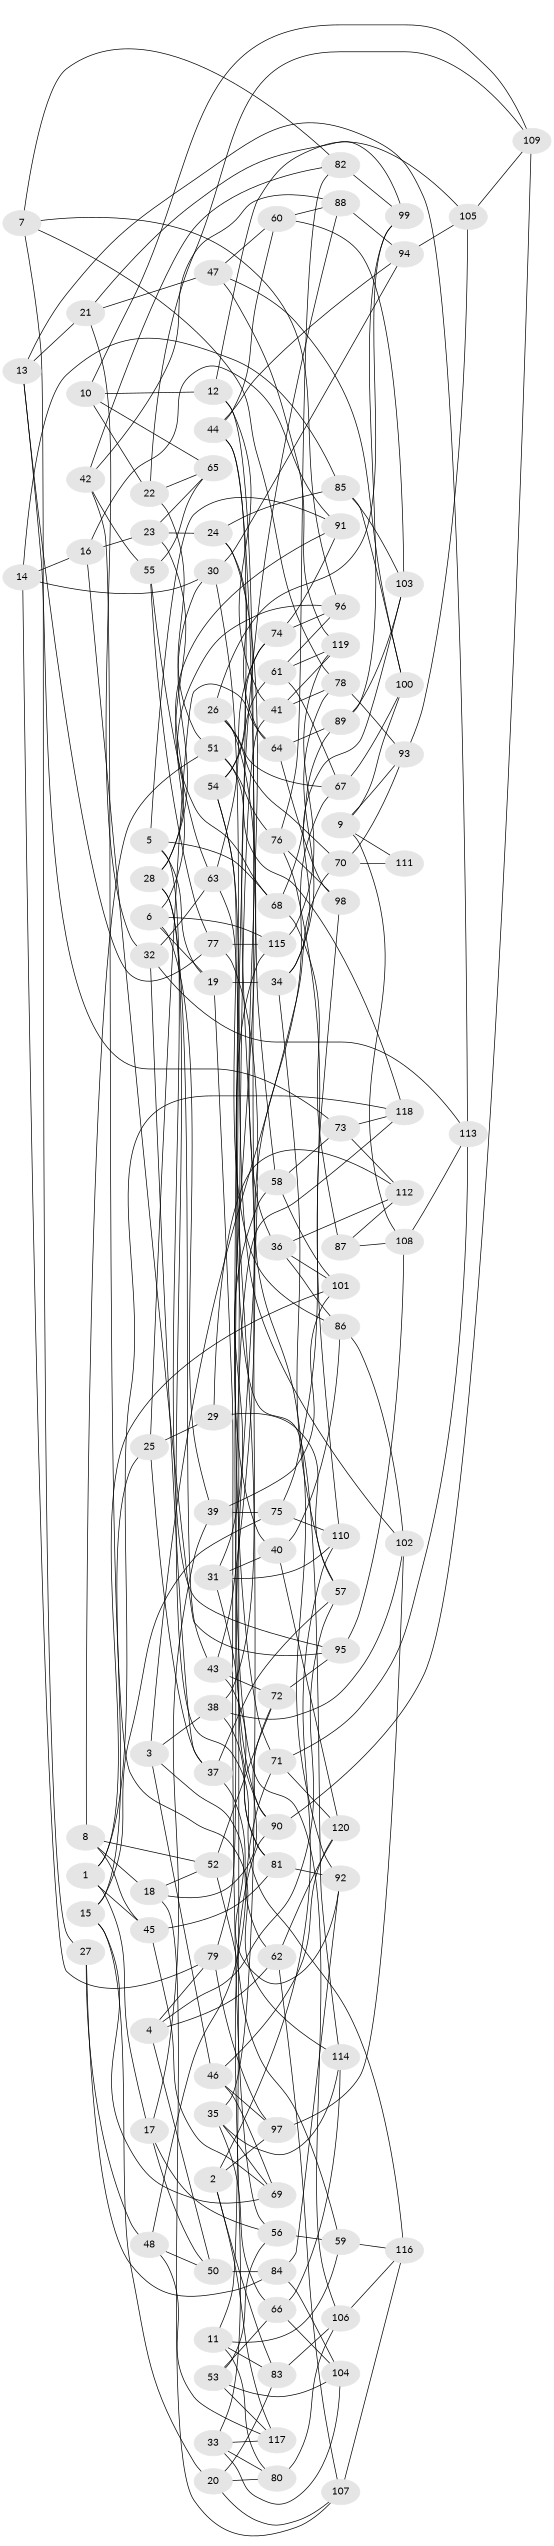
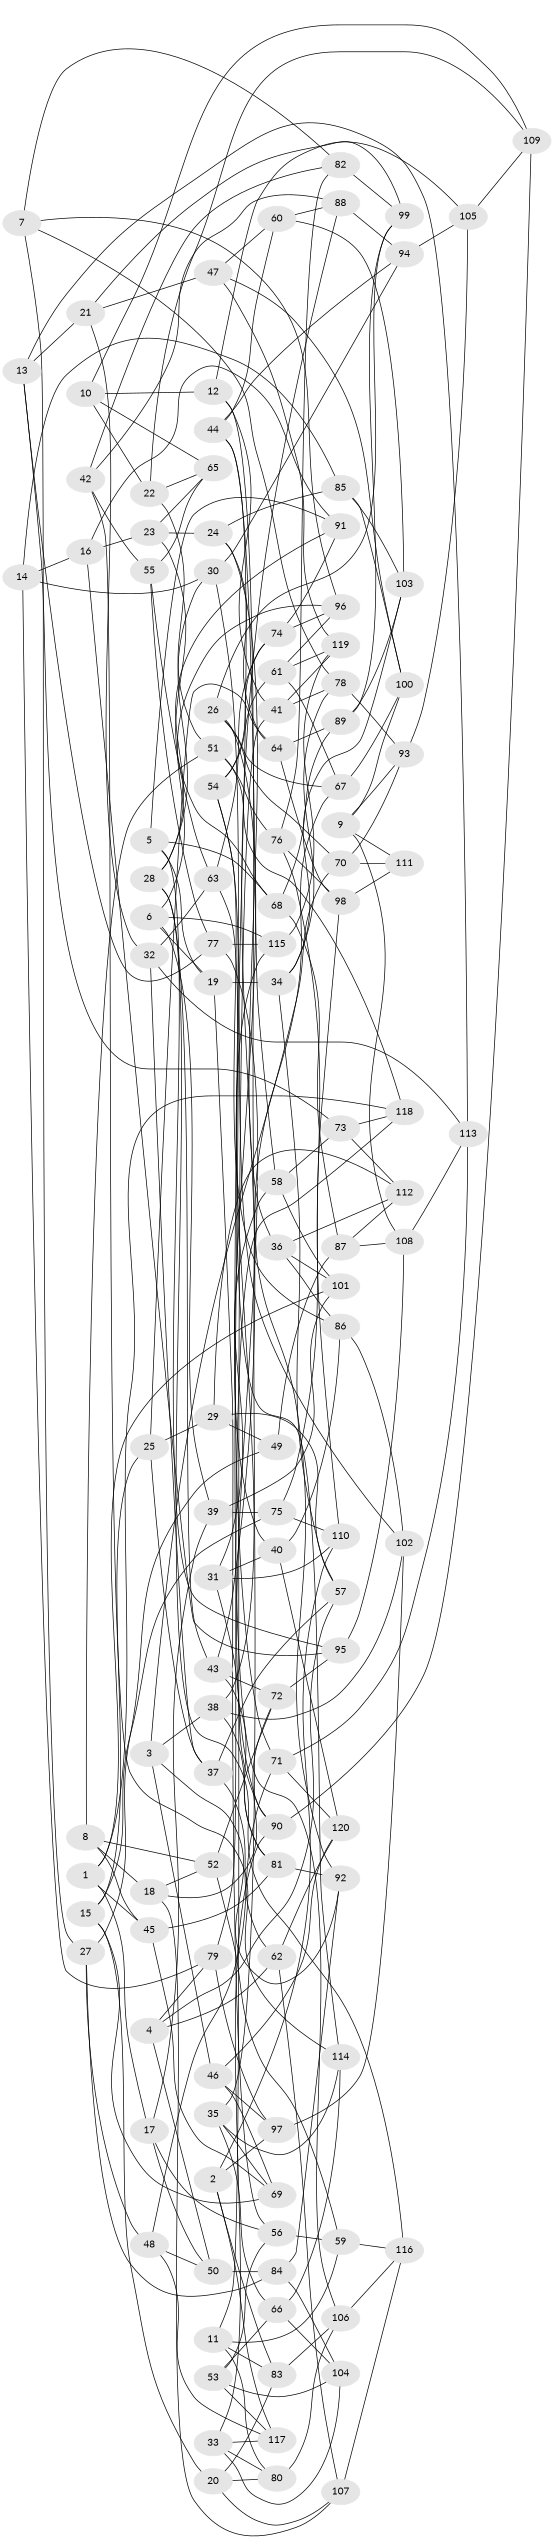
none -> (369, 885)
none -> (277, 1447)
